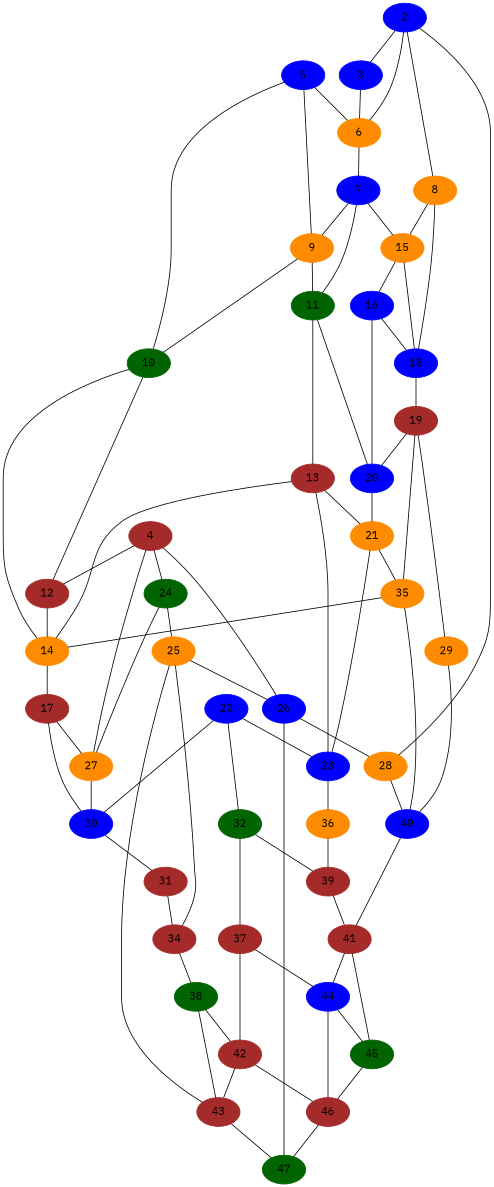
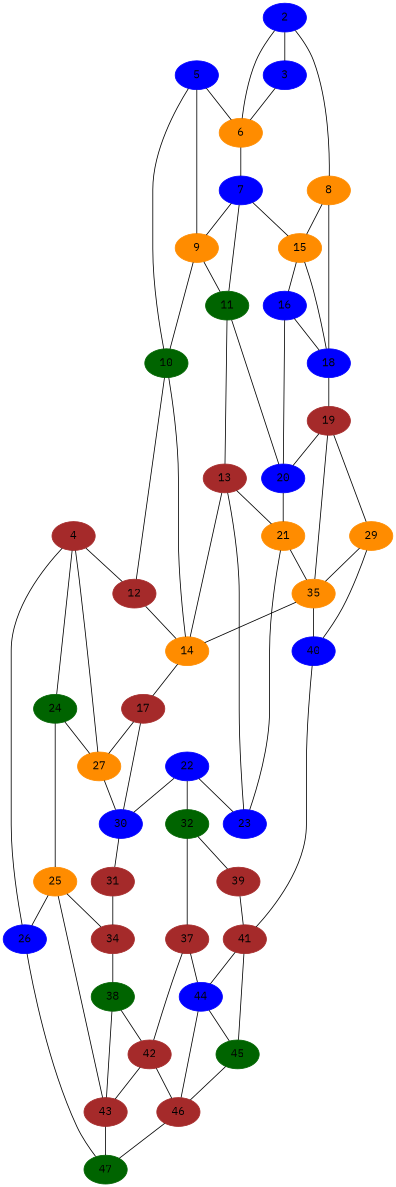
none -> (342, 565)
(386, 766) -> none
(328, 824) -> none
